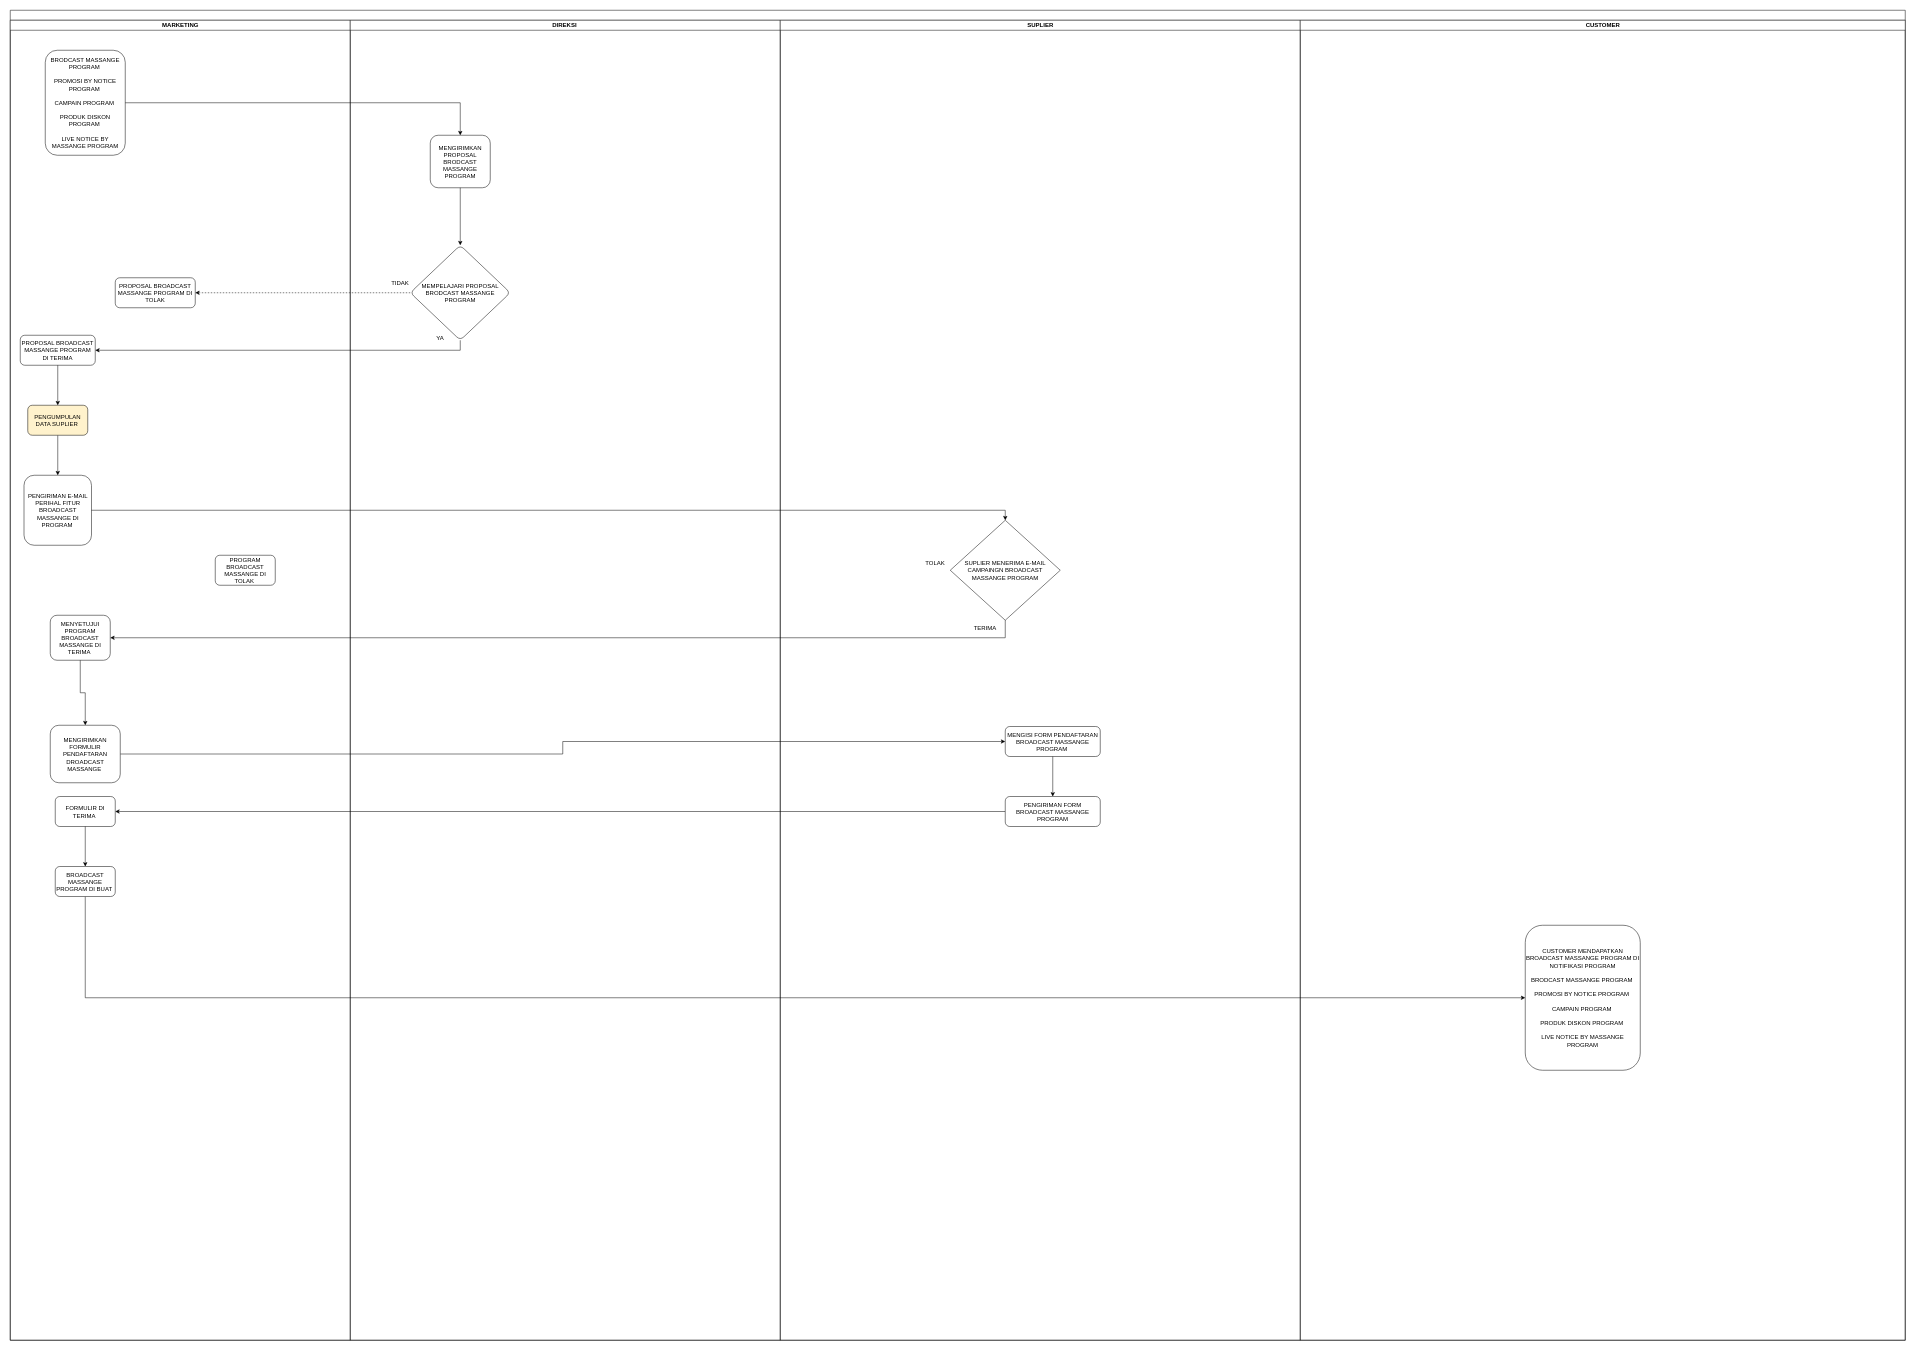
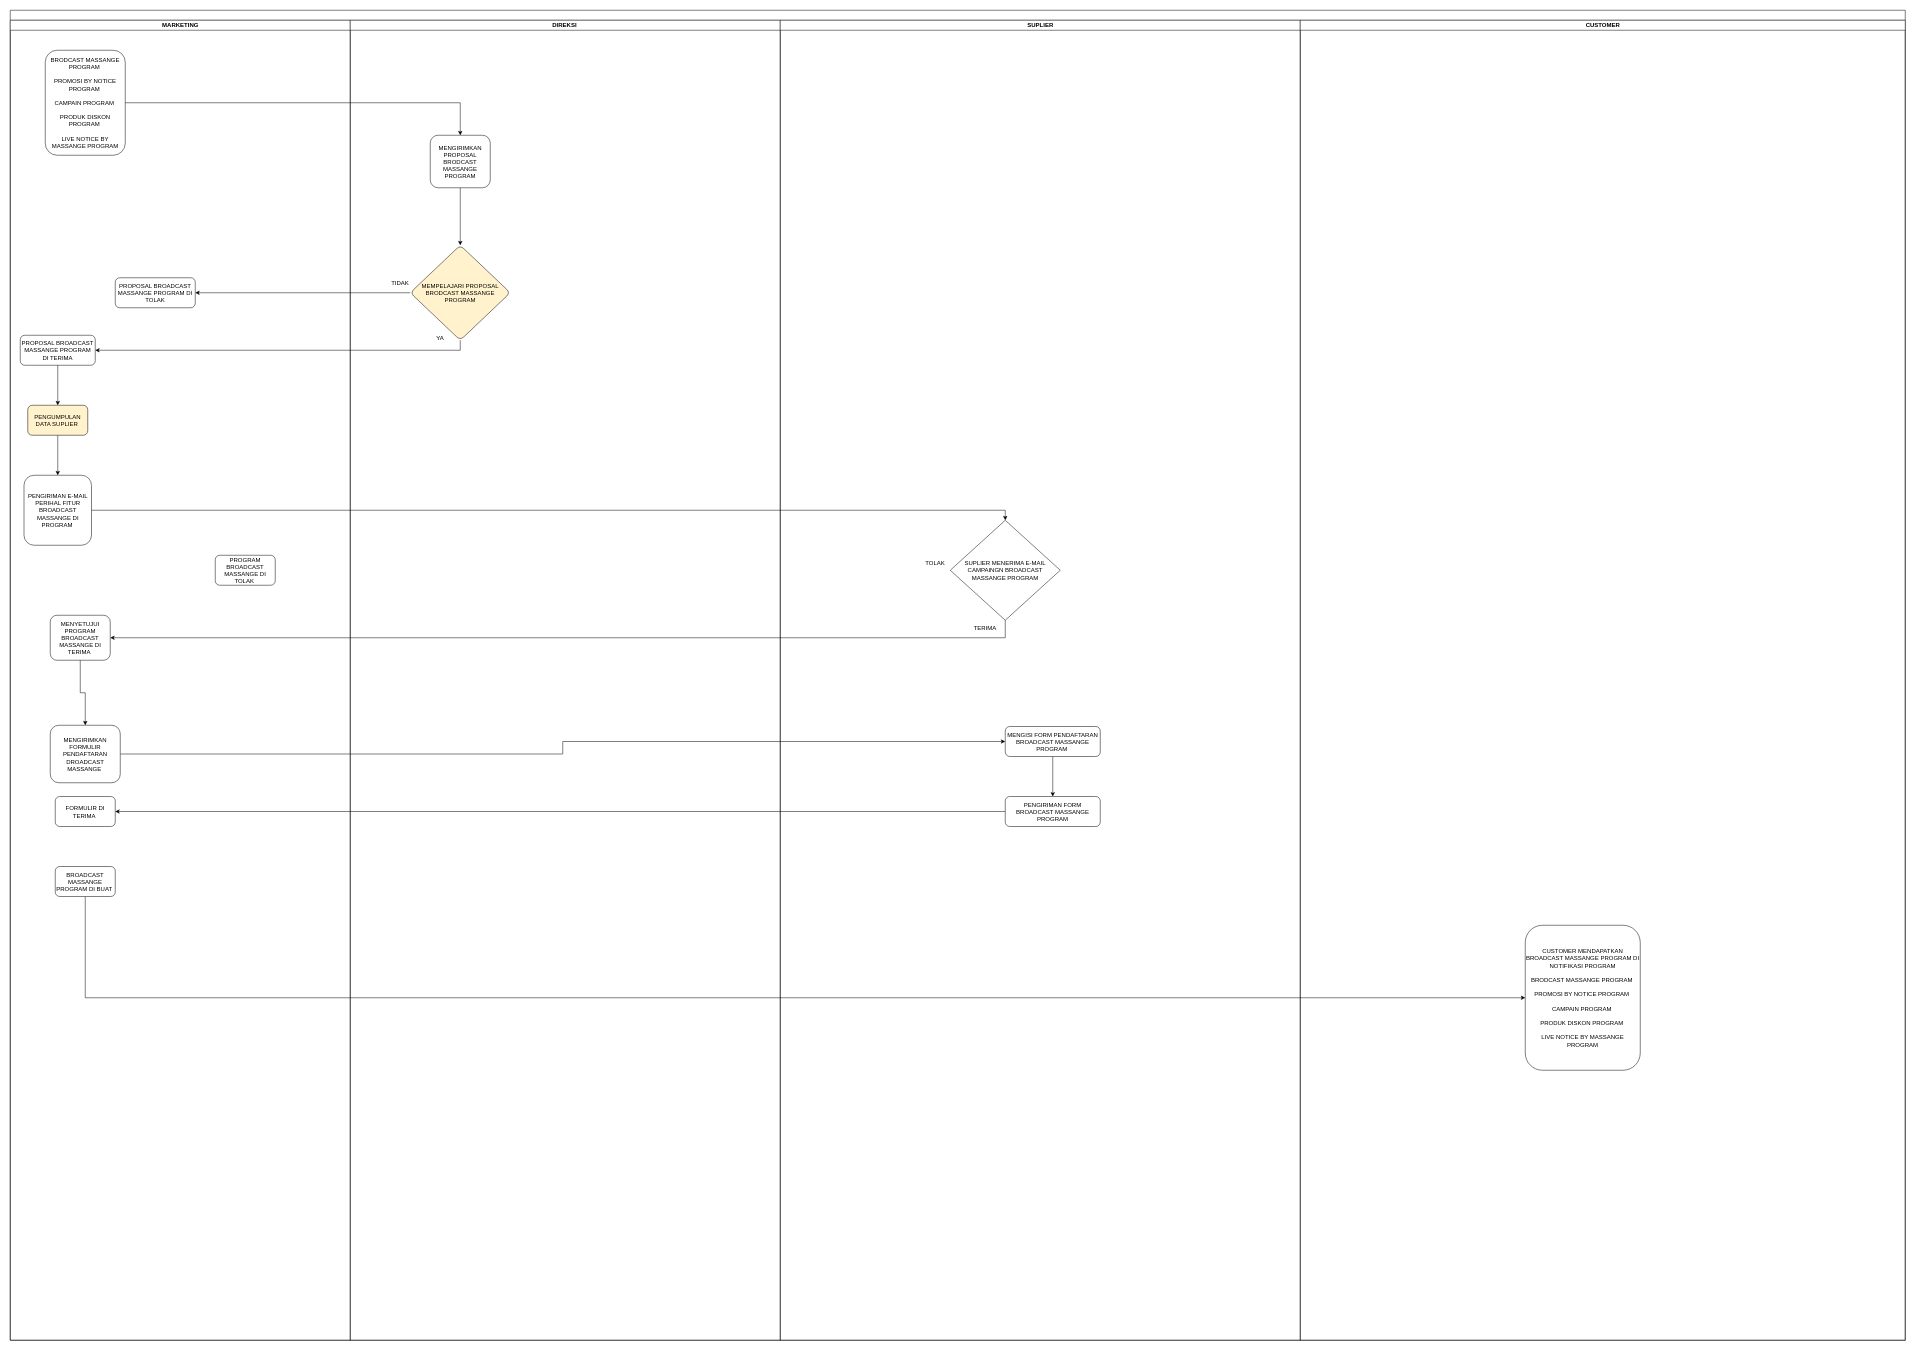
(305, 293) -> (305, 293)
(460, 293) -> (460, 293)
(85, 861) -> none
